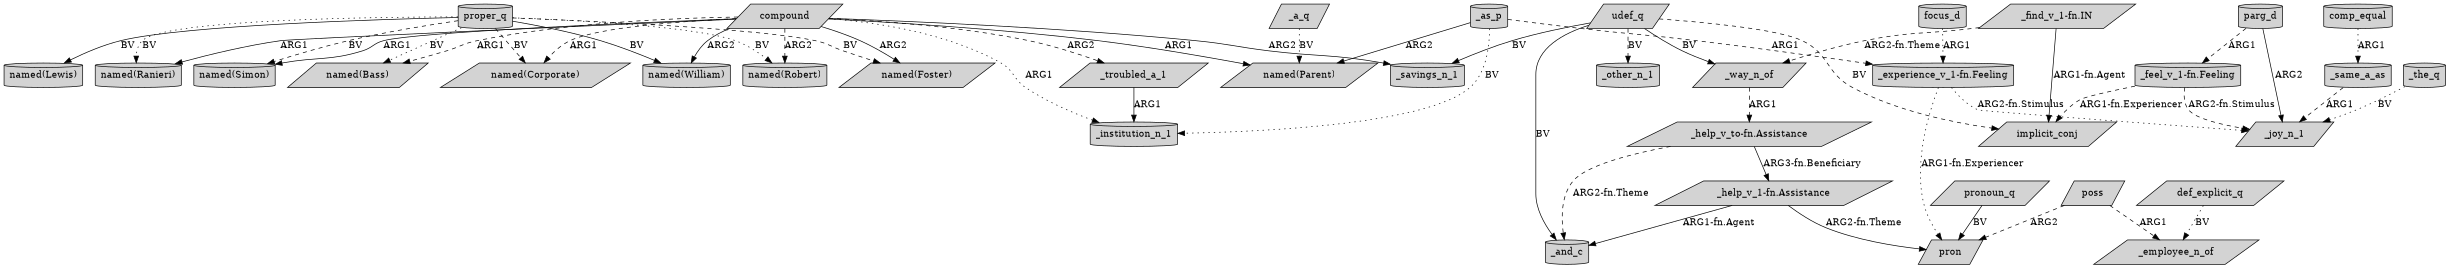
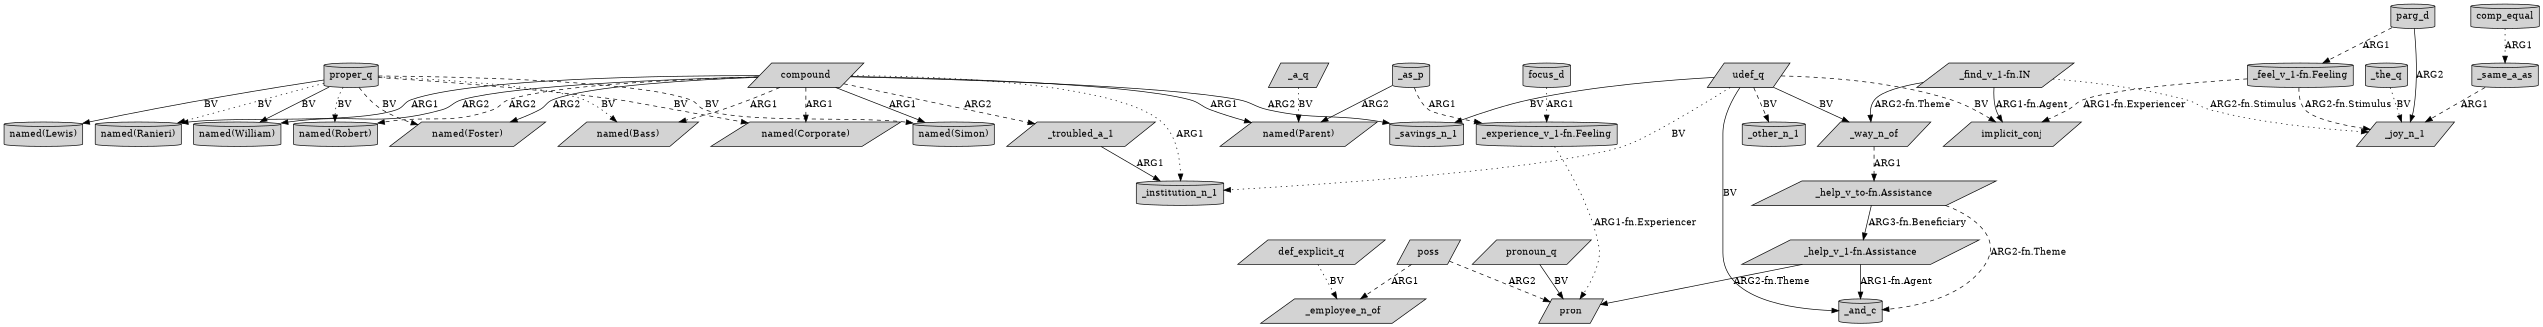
(1883, 37) -> (1890, 91)
(2092, 119) -> (2206, 109)
(1362, 121) -> (1489, 169)
